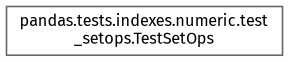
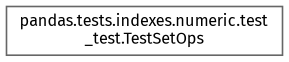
(145, 31) -> (145, 31)
